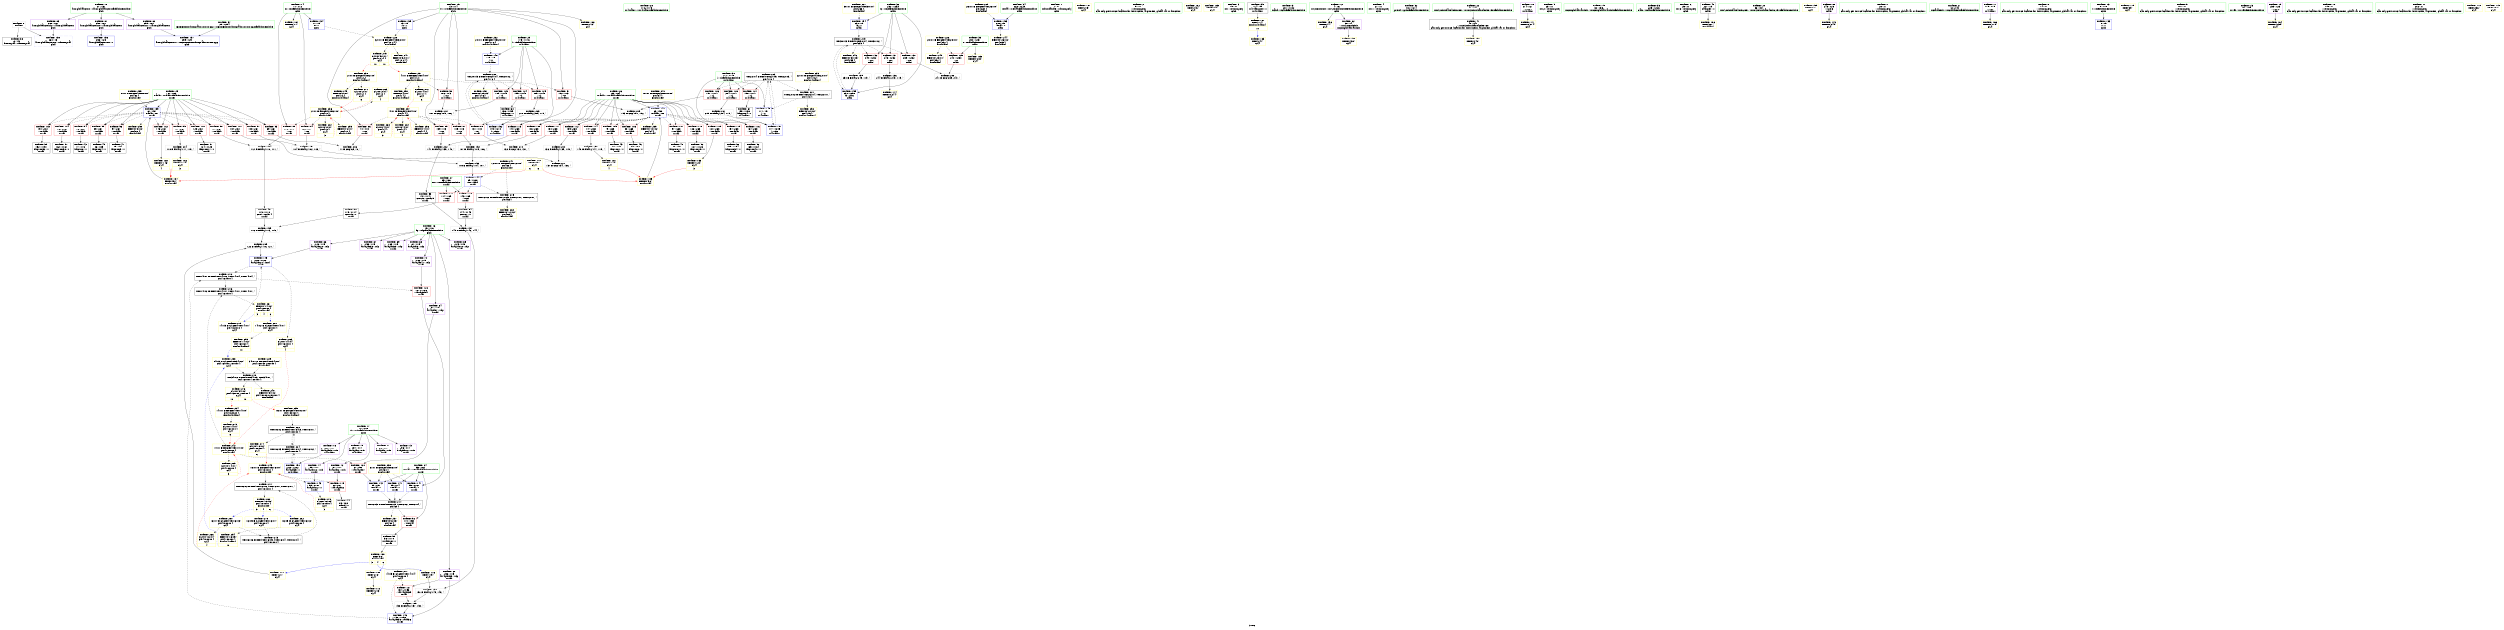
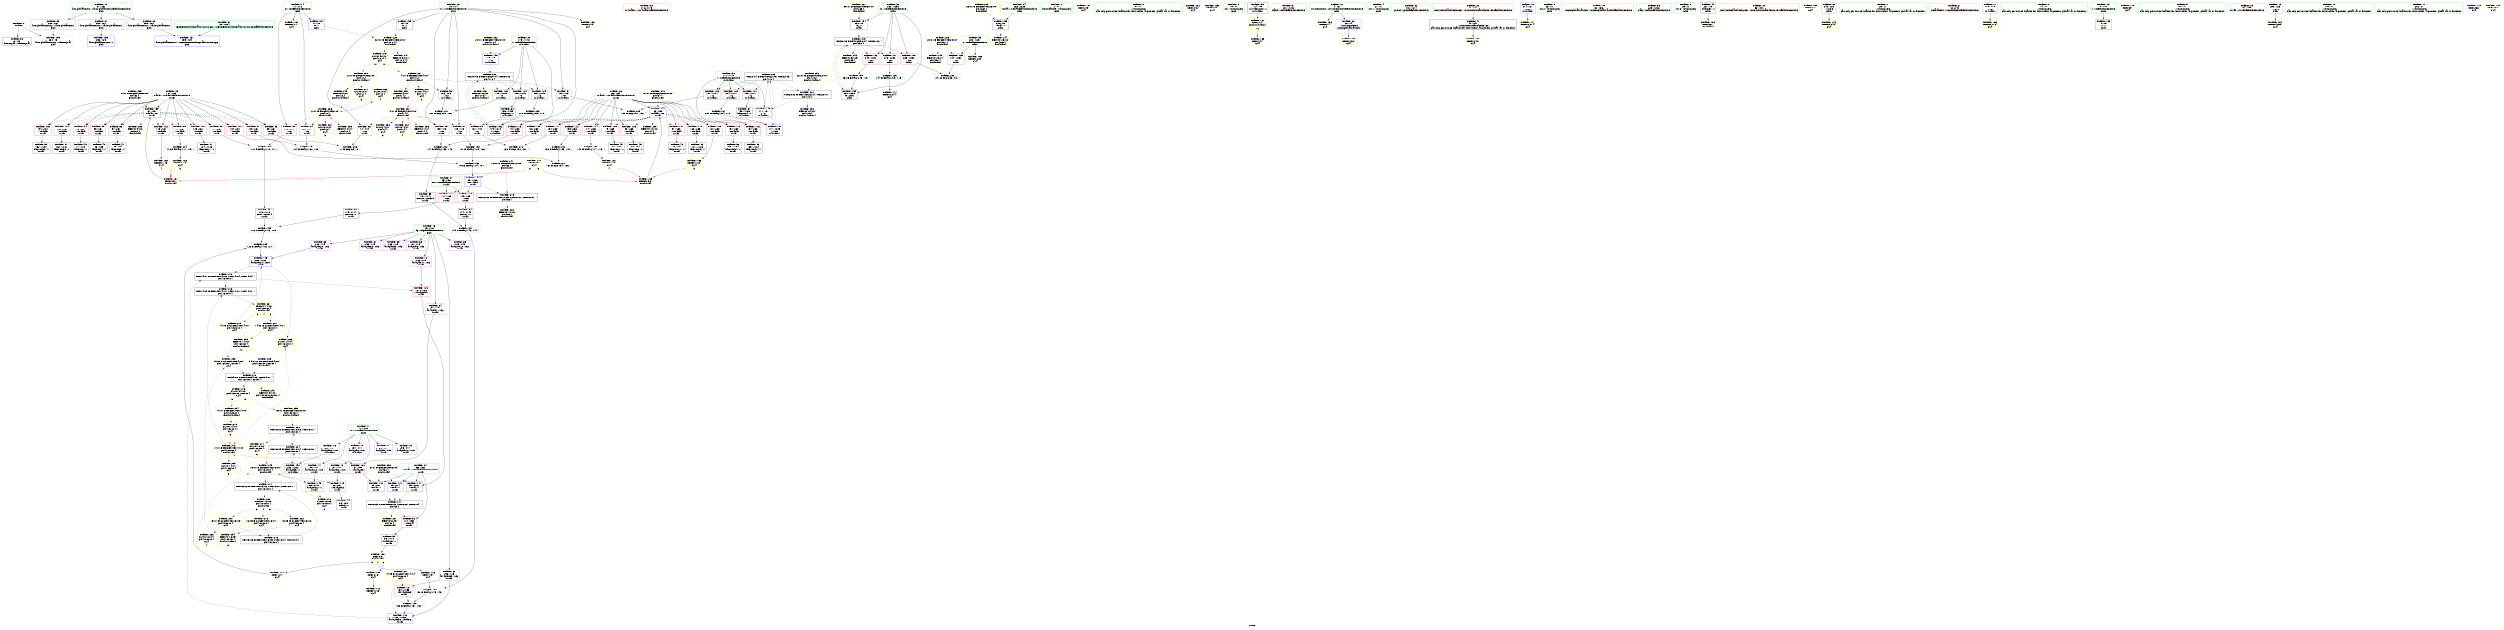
(347, 439) -> (347, 439)
